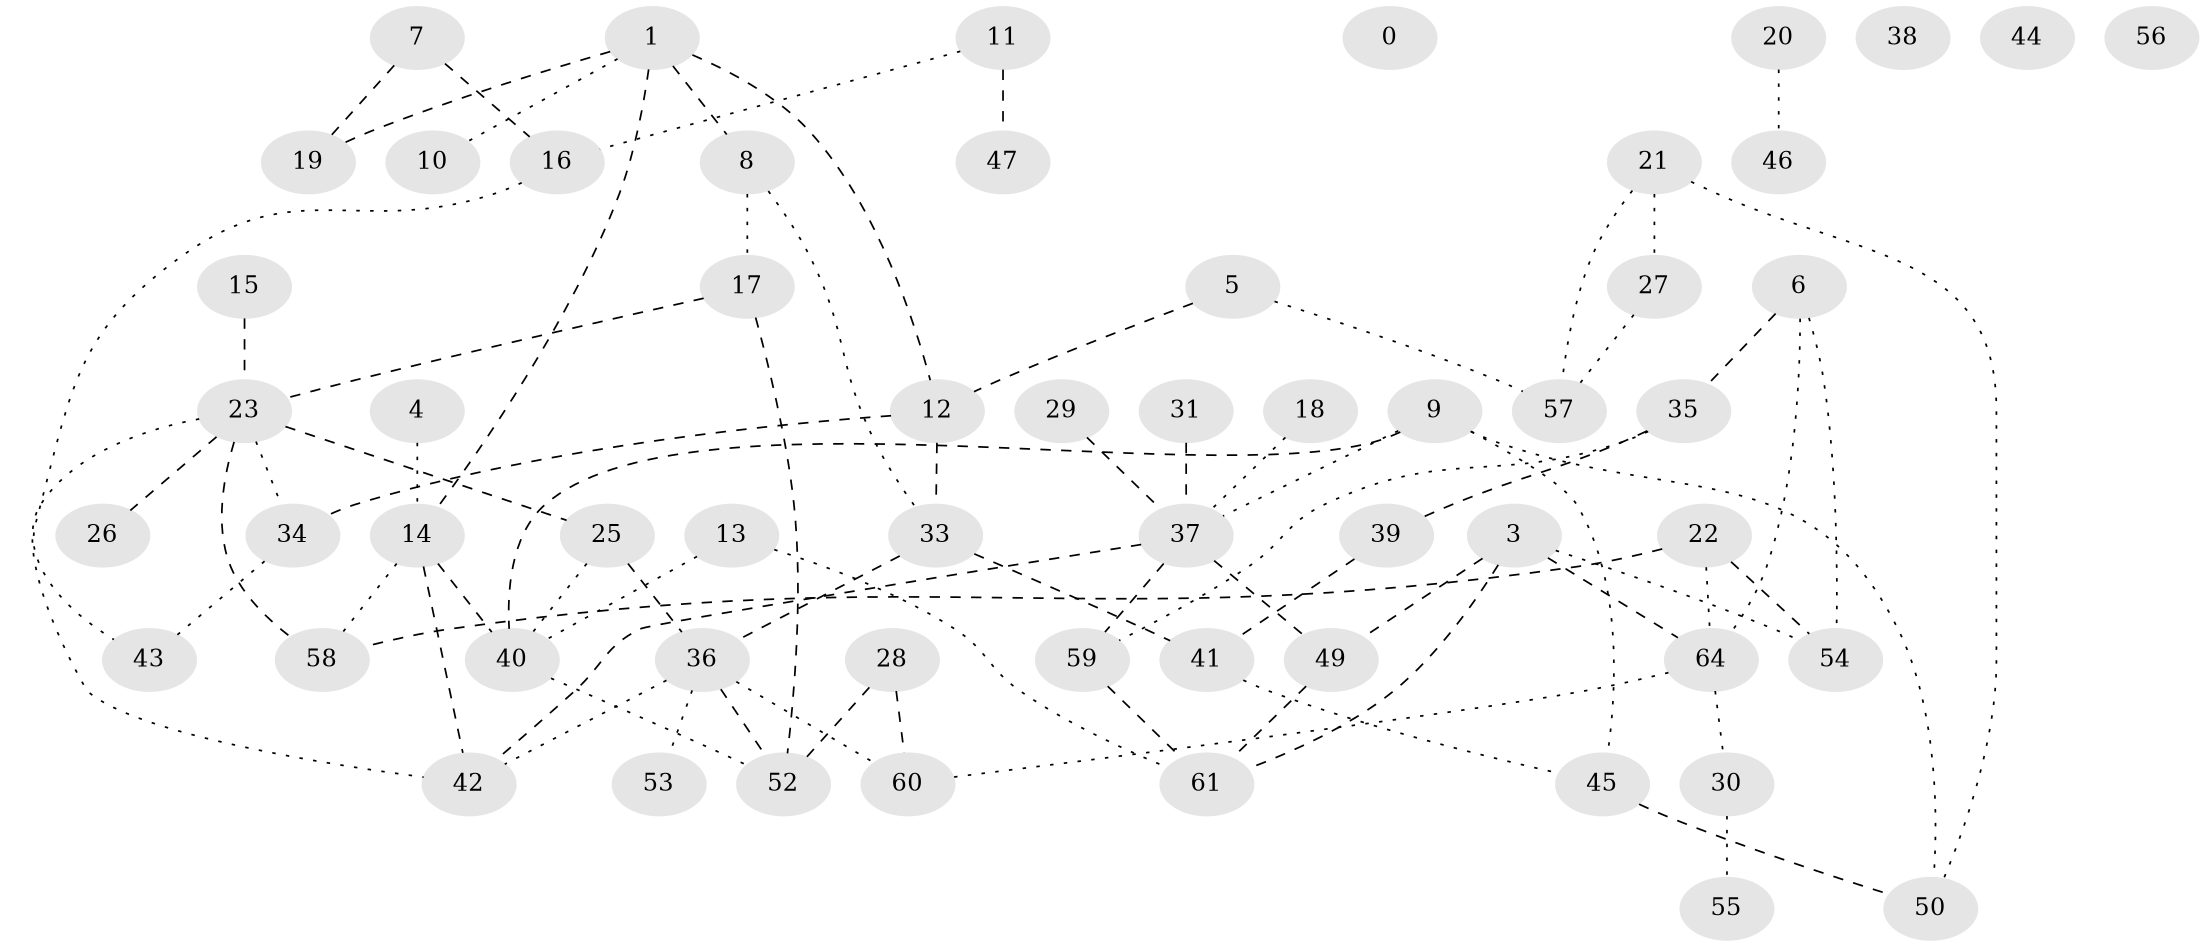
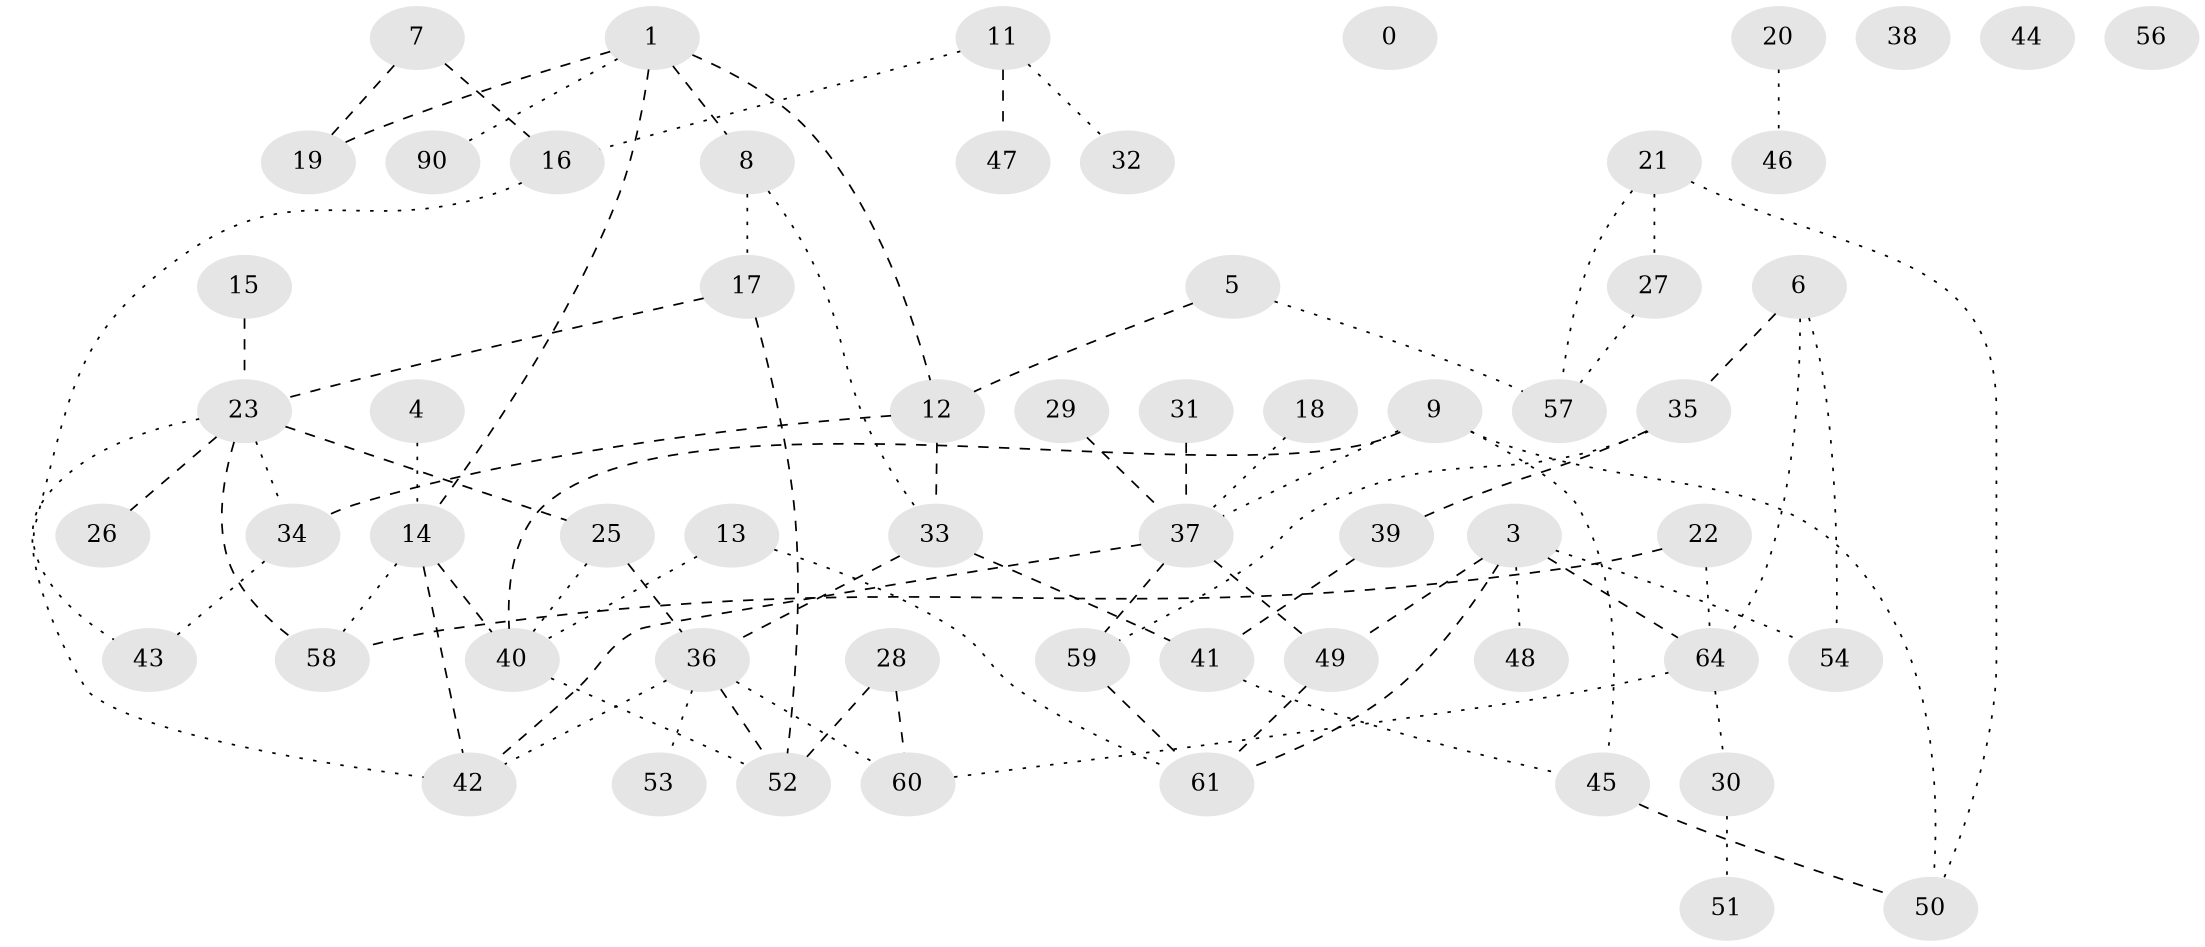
(433, 162) -> (433, 162)
none -> (1127, 162)
(1770, 598) -> none
none -> (1521, 660)
(1727, 909) -> (1727, 909)
